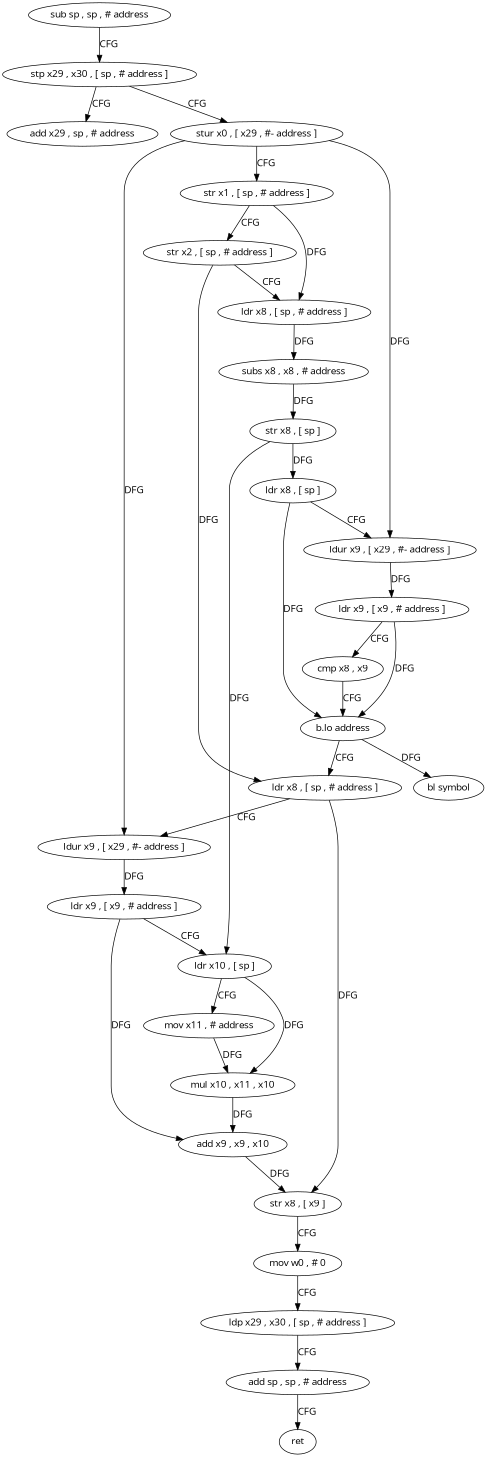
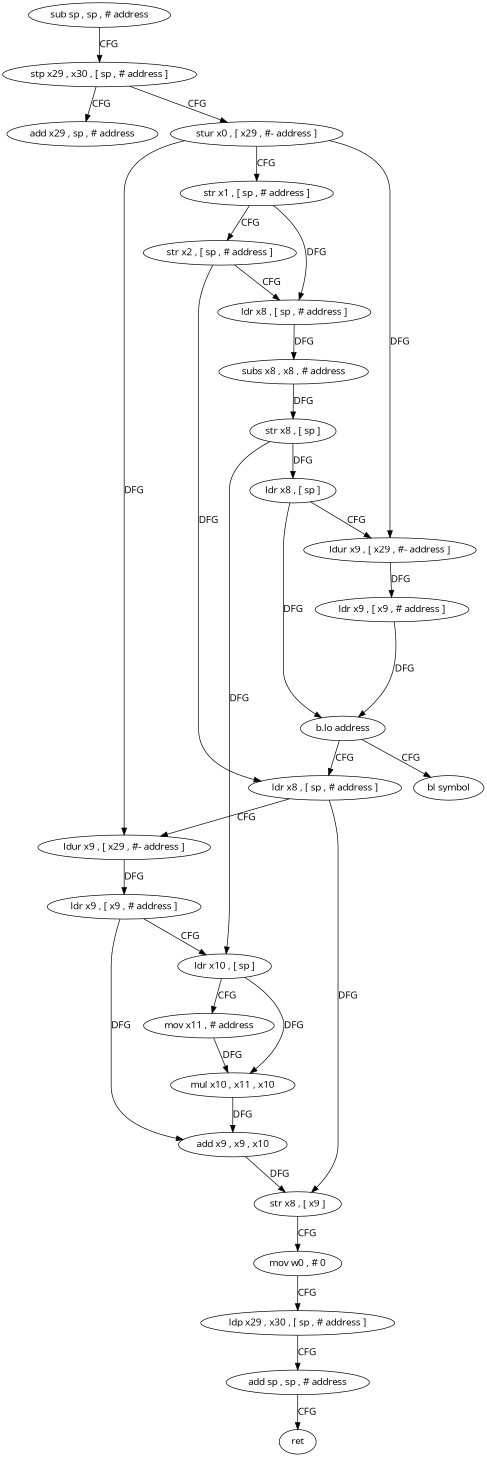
(343, 669) -> none
(411, 758) -> (411, 758)
